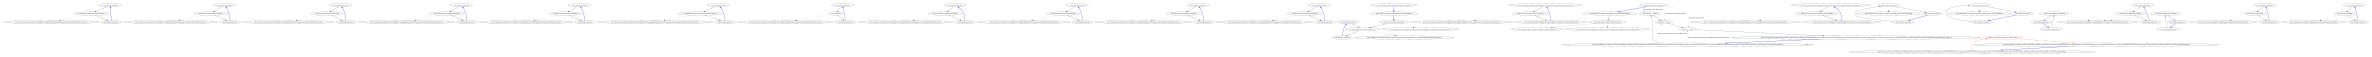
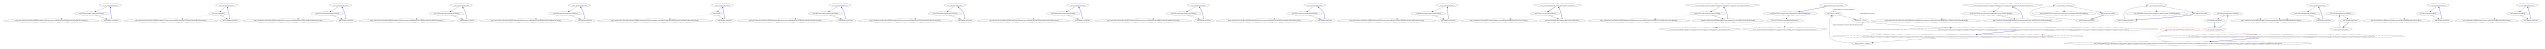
(1394, 9) -> (1561, 13)
(1643, 9) -> none
(211, 14) -> (218, 14)
(700, 14) -> (716, 14)
(836, 14) -> (826, 14)
(1817, 14) -> (1991, 14)
(1379, 25) -> (1553, 17)
(1537, 29) -> (1700, 29)
